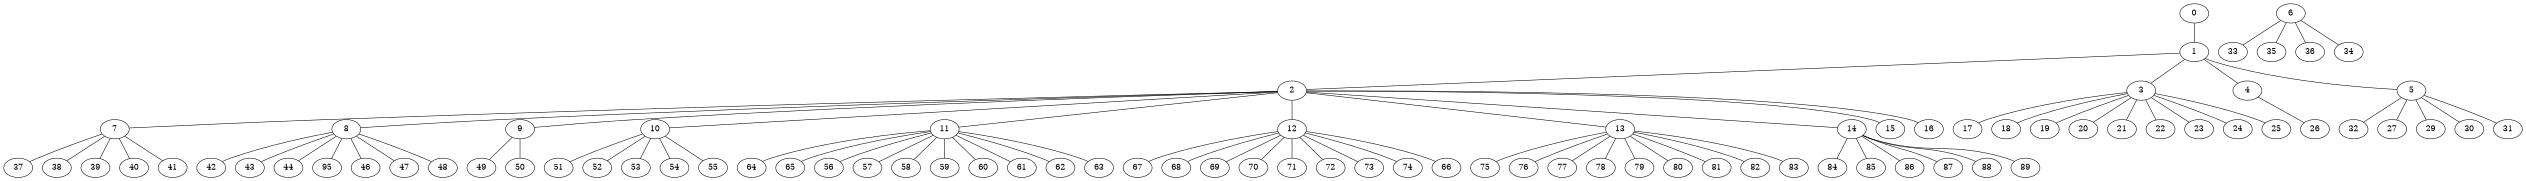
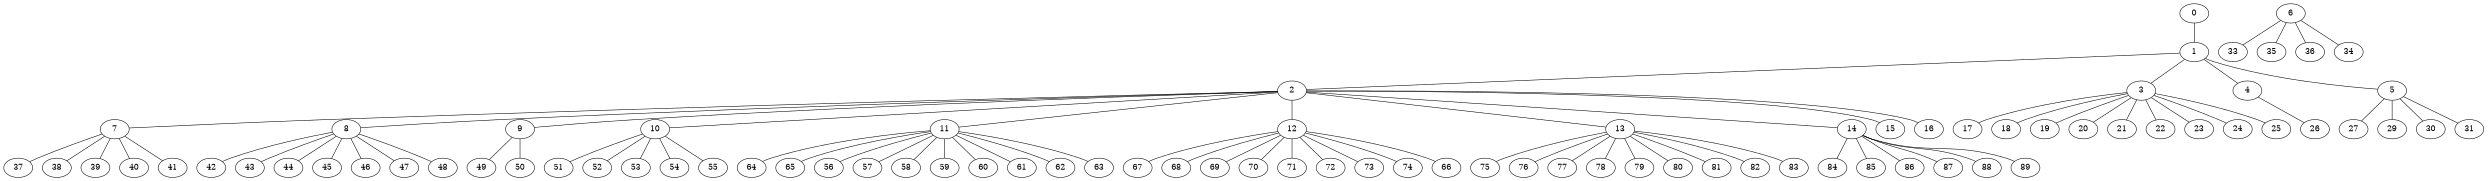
(2354, 129) -> none
(327, 168) -> (327, 168)
